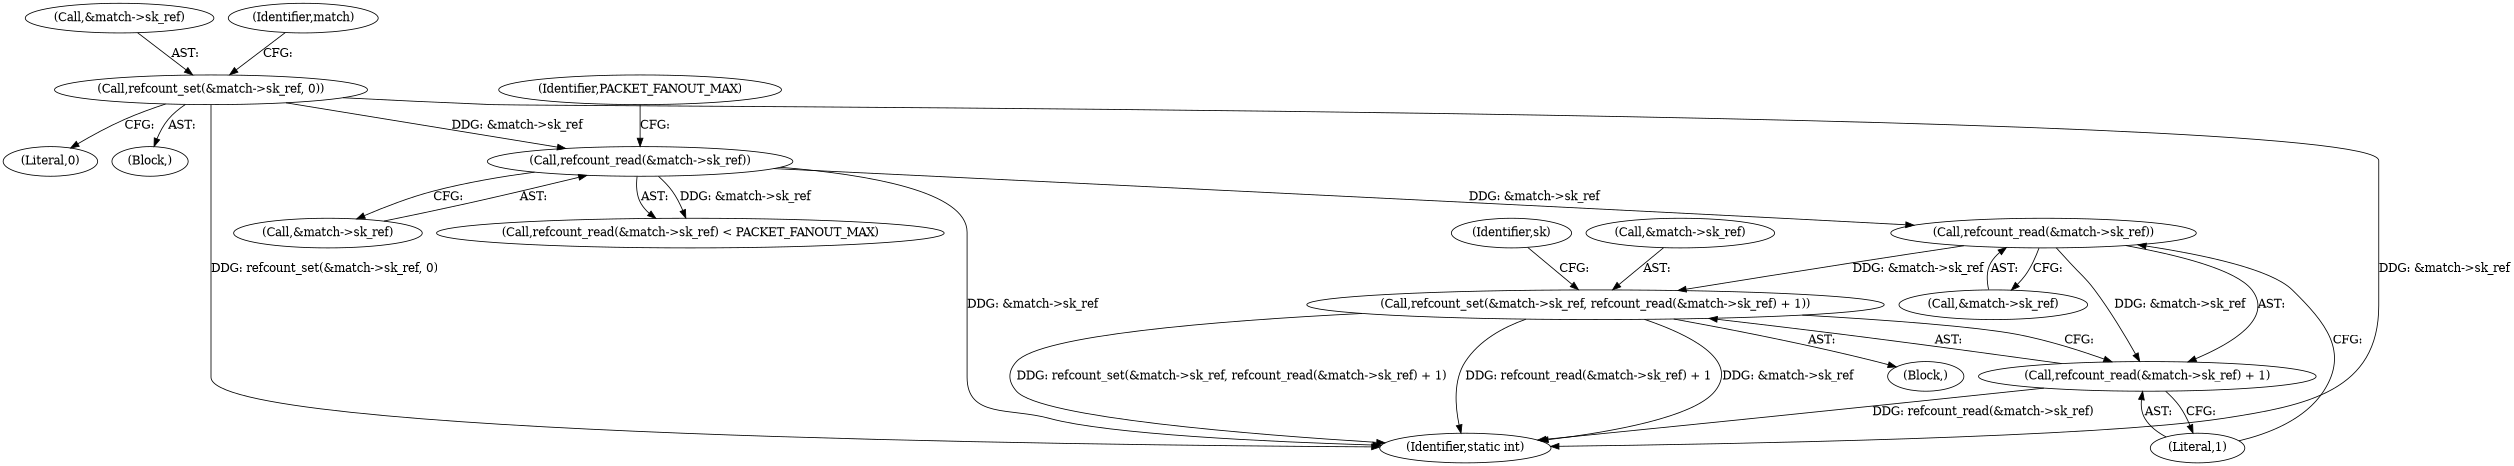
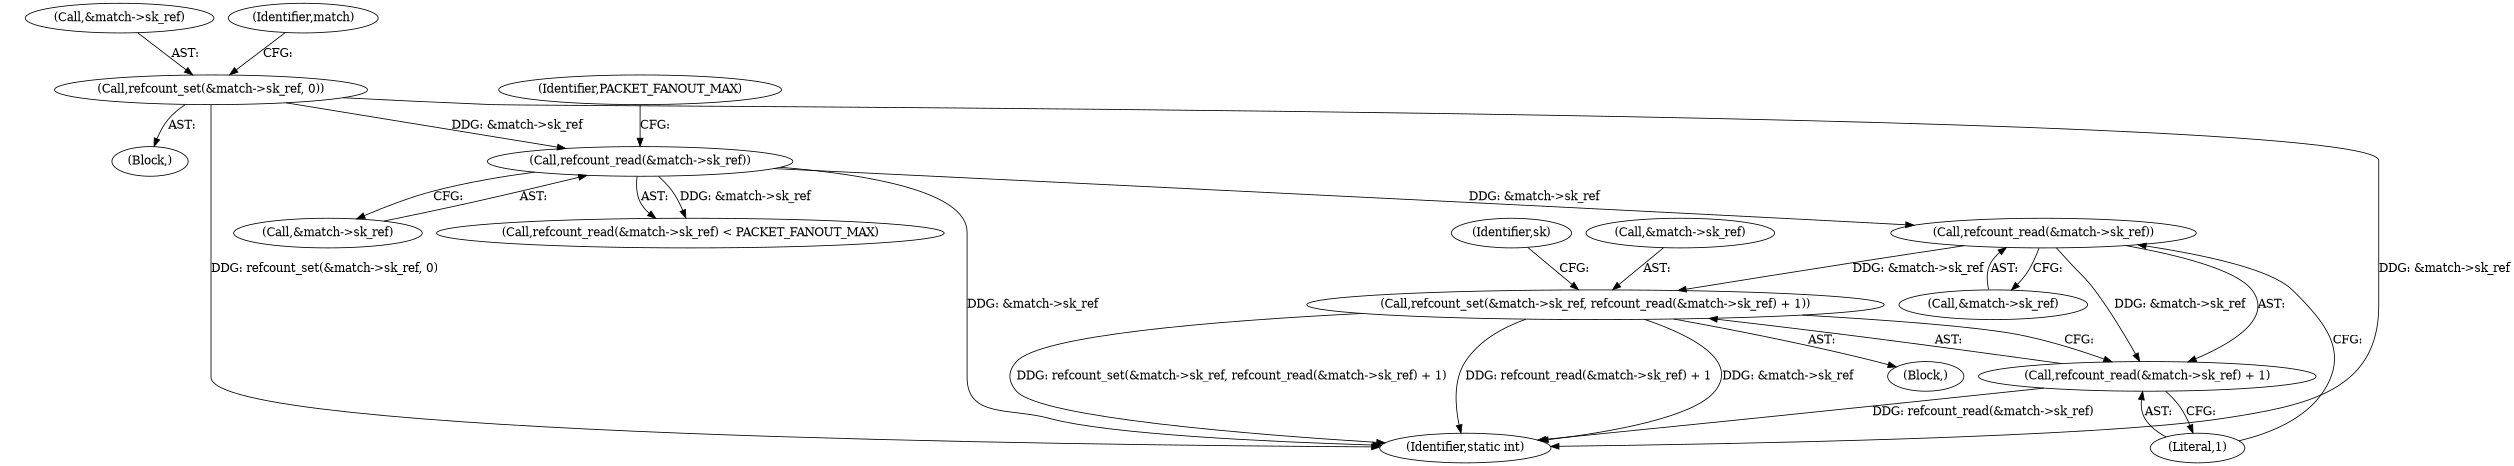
(50, 161) -> none
